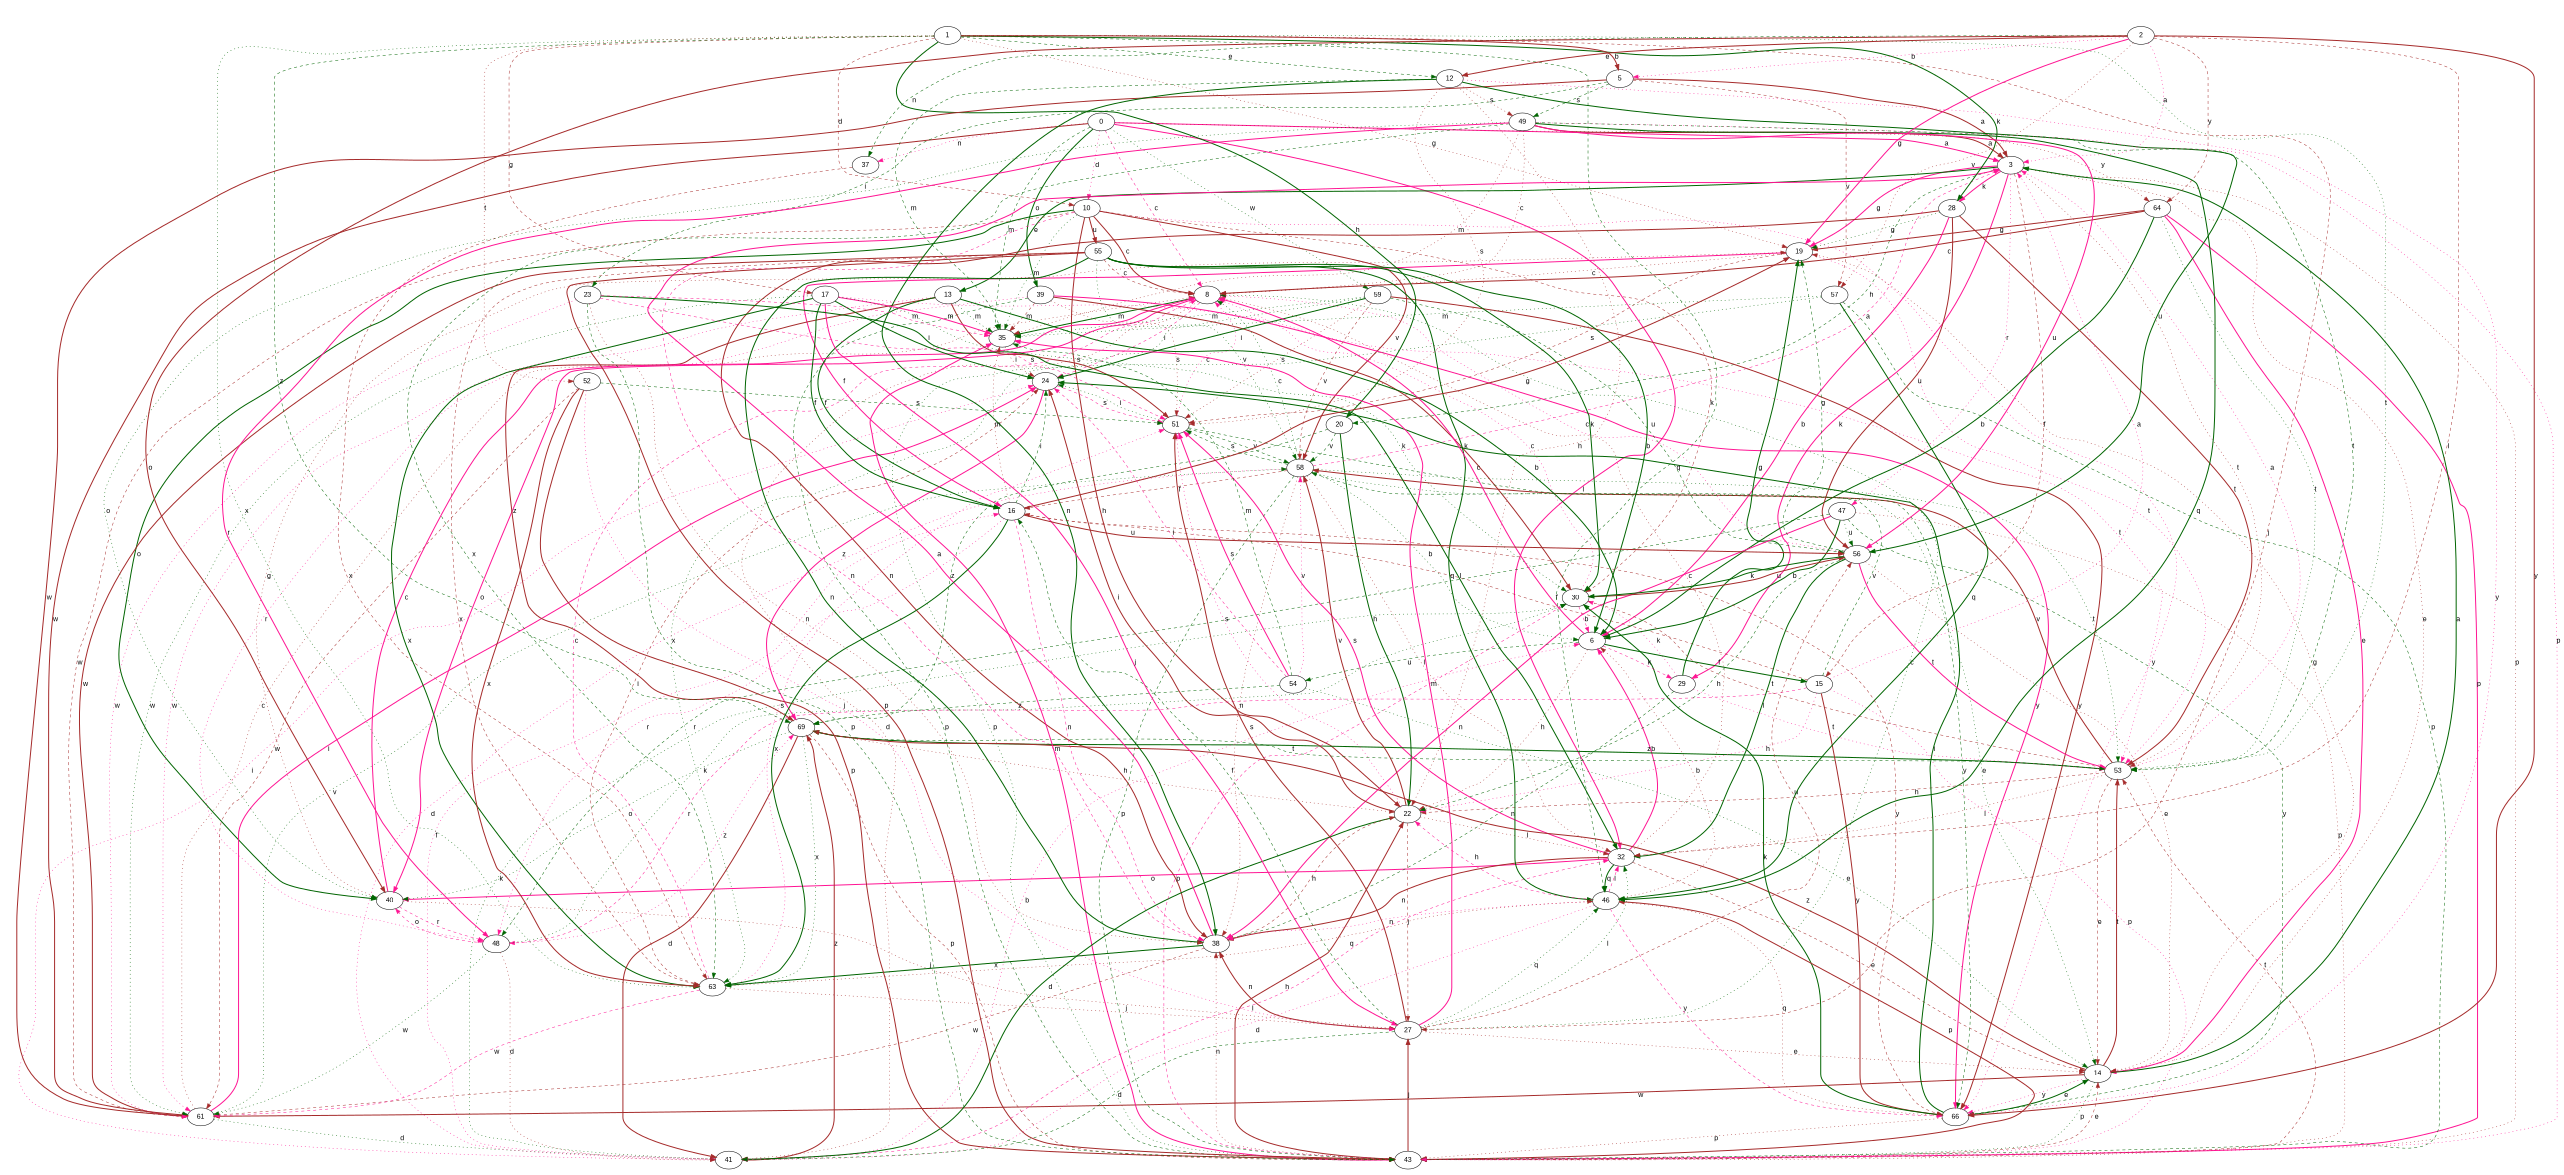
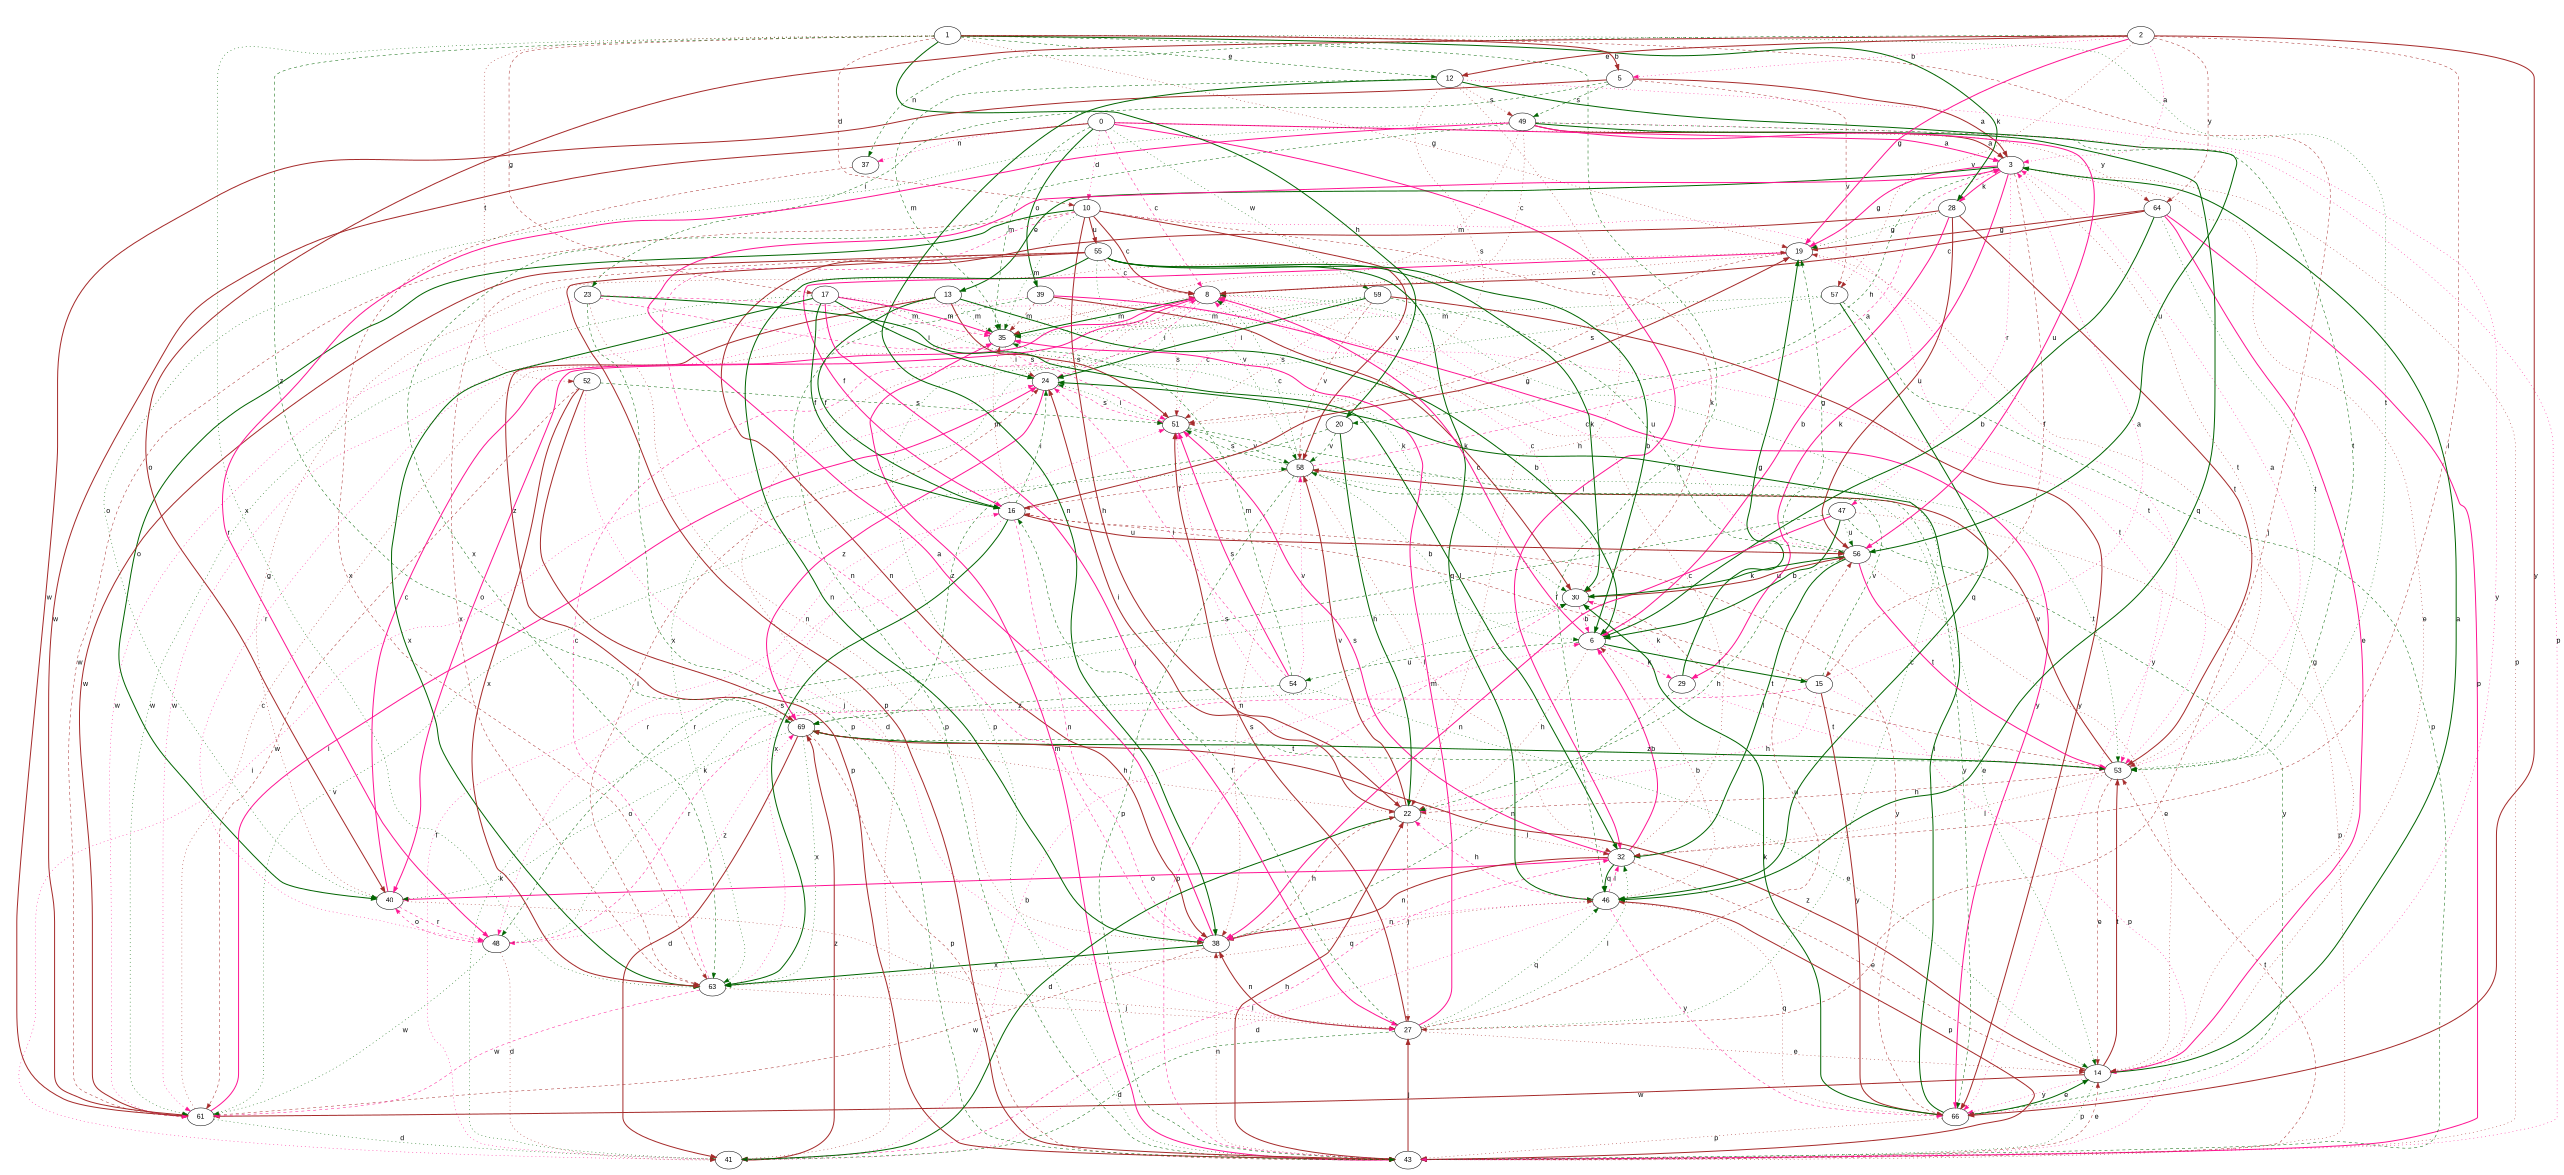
(546, 716) -> none
